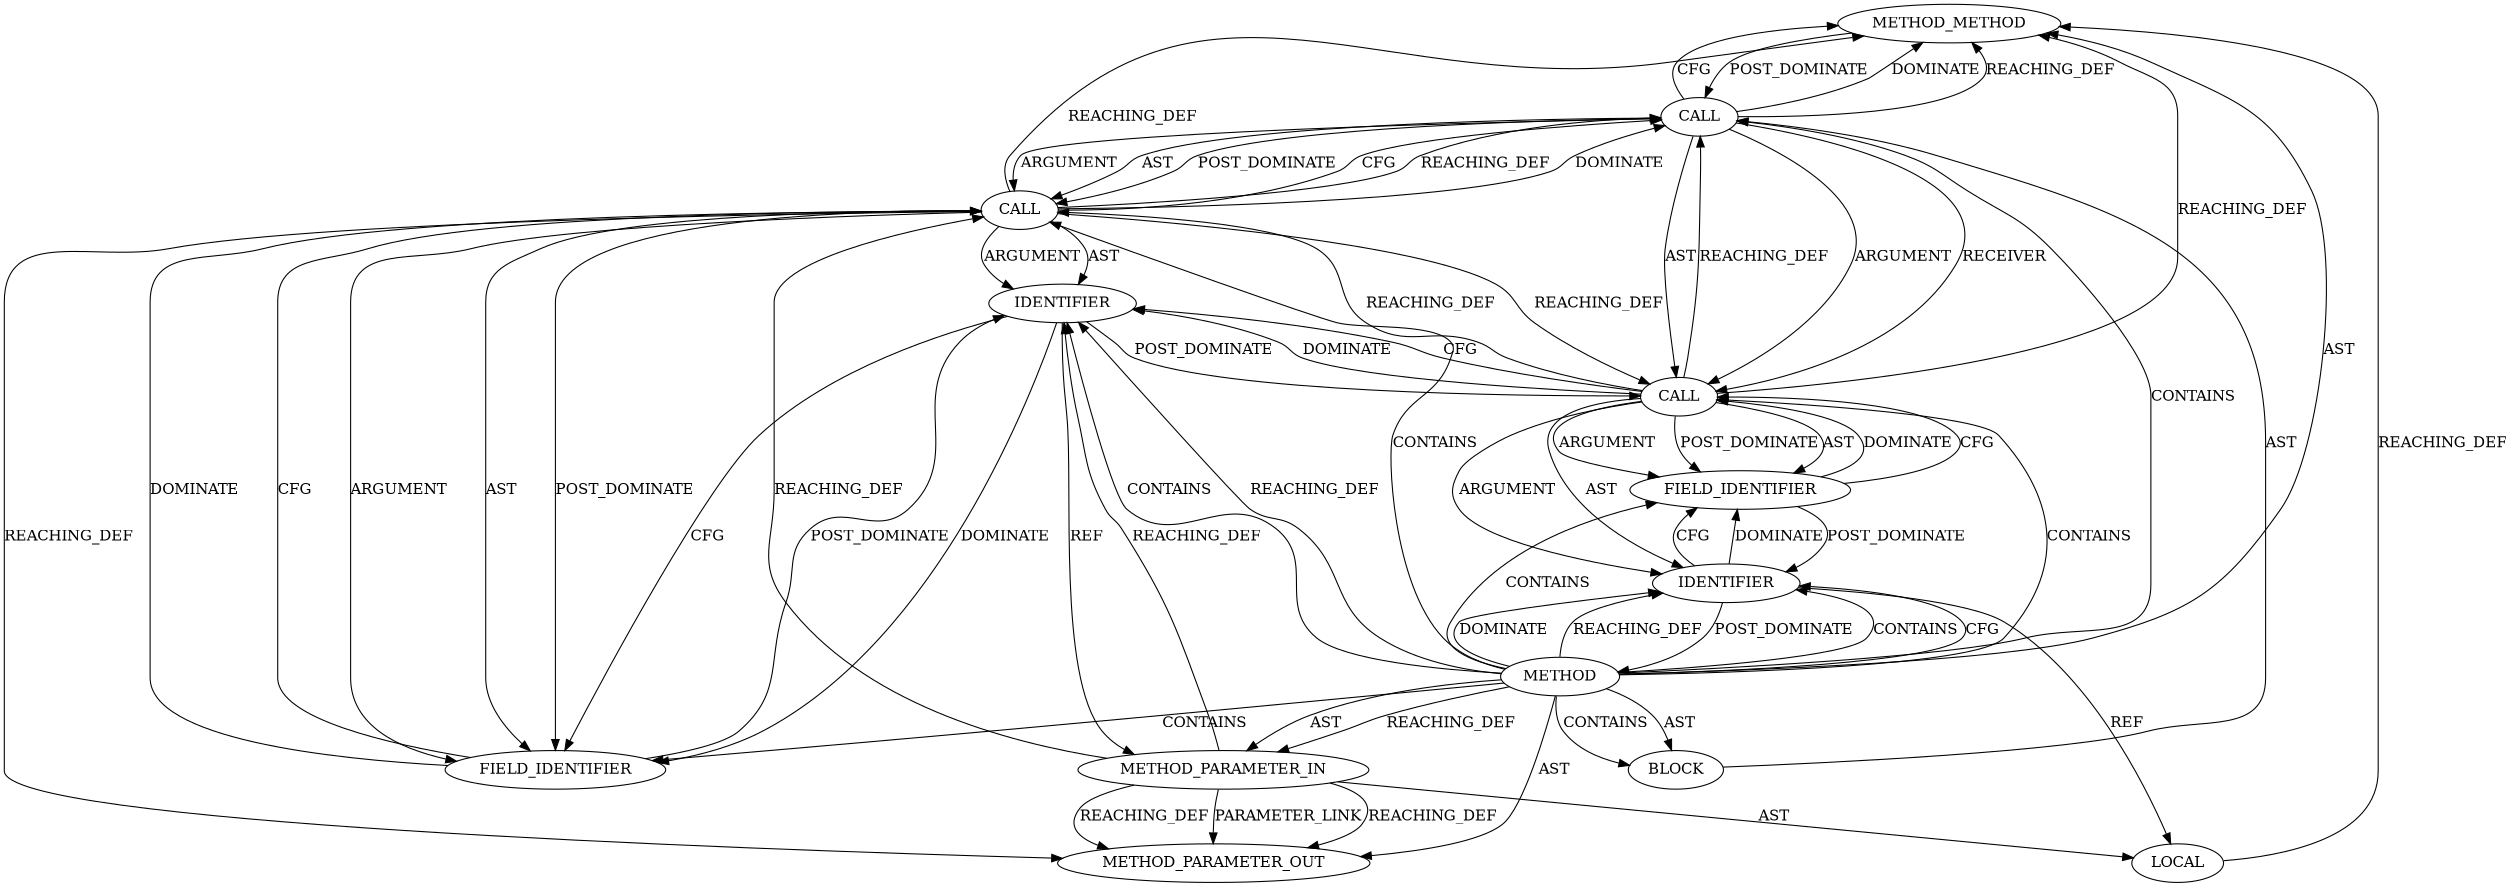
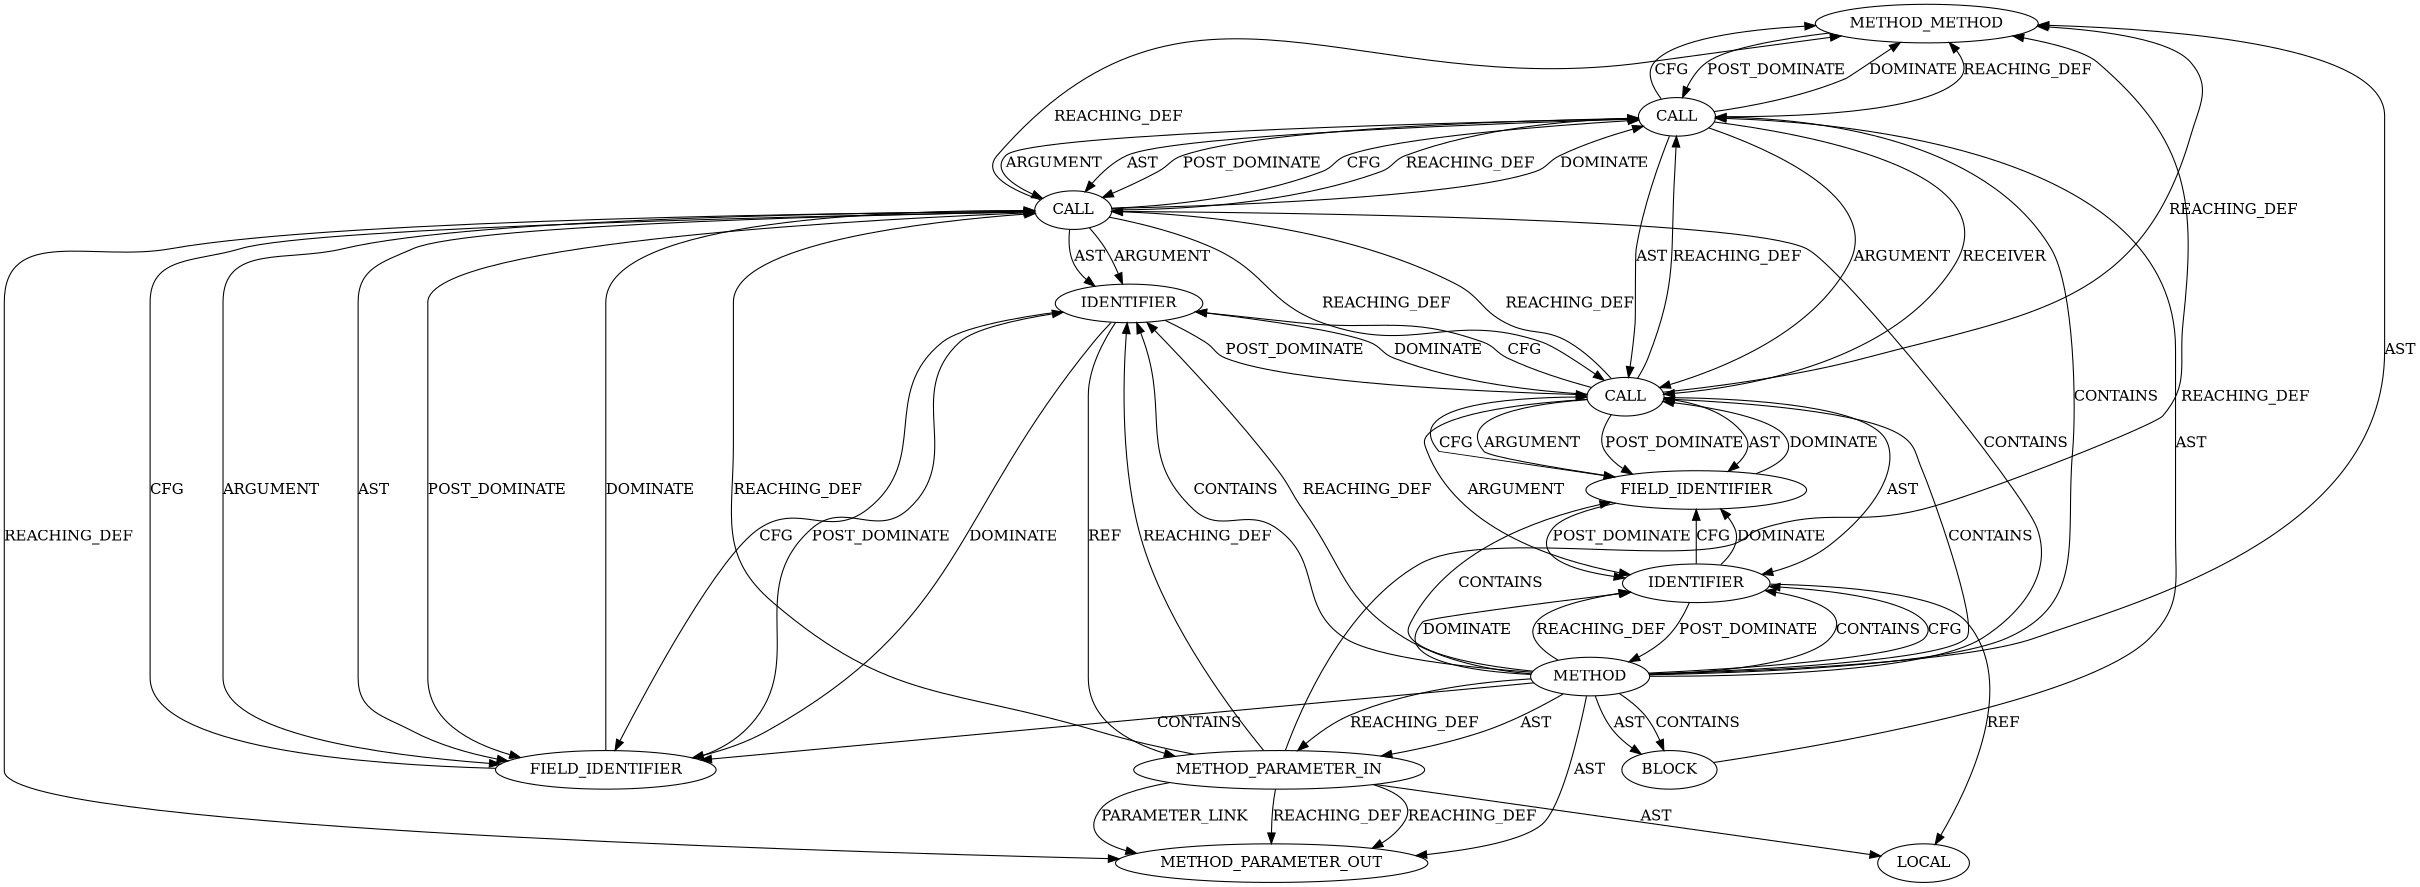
(2378, 373) -> (1912, 511)
